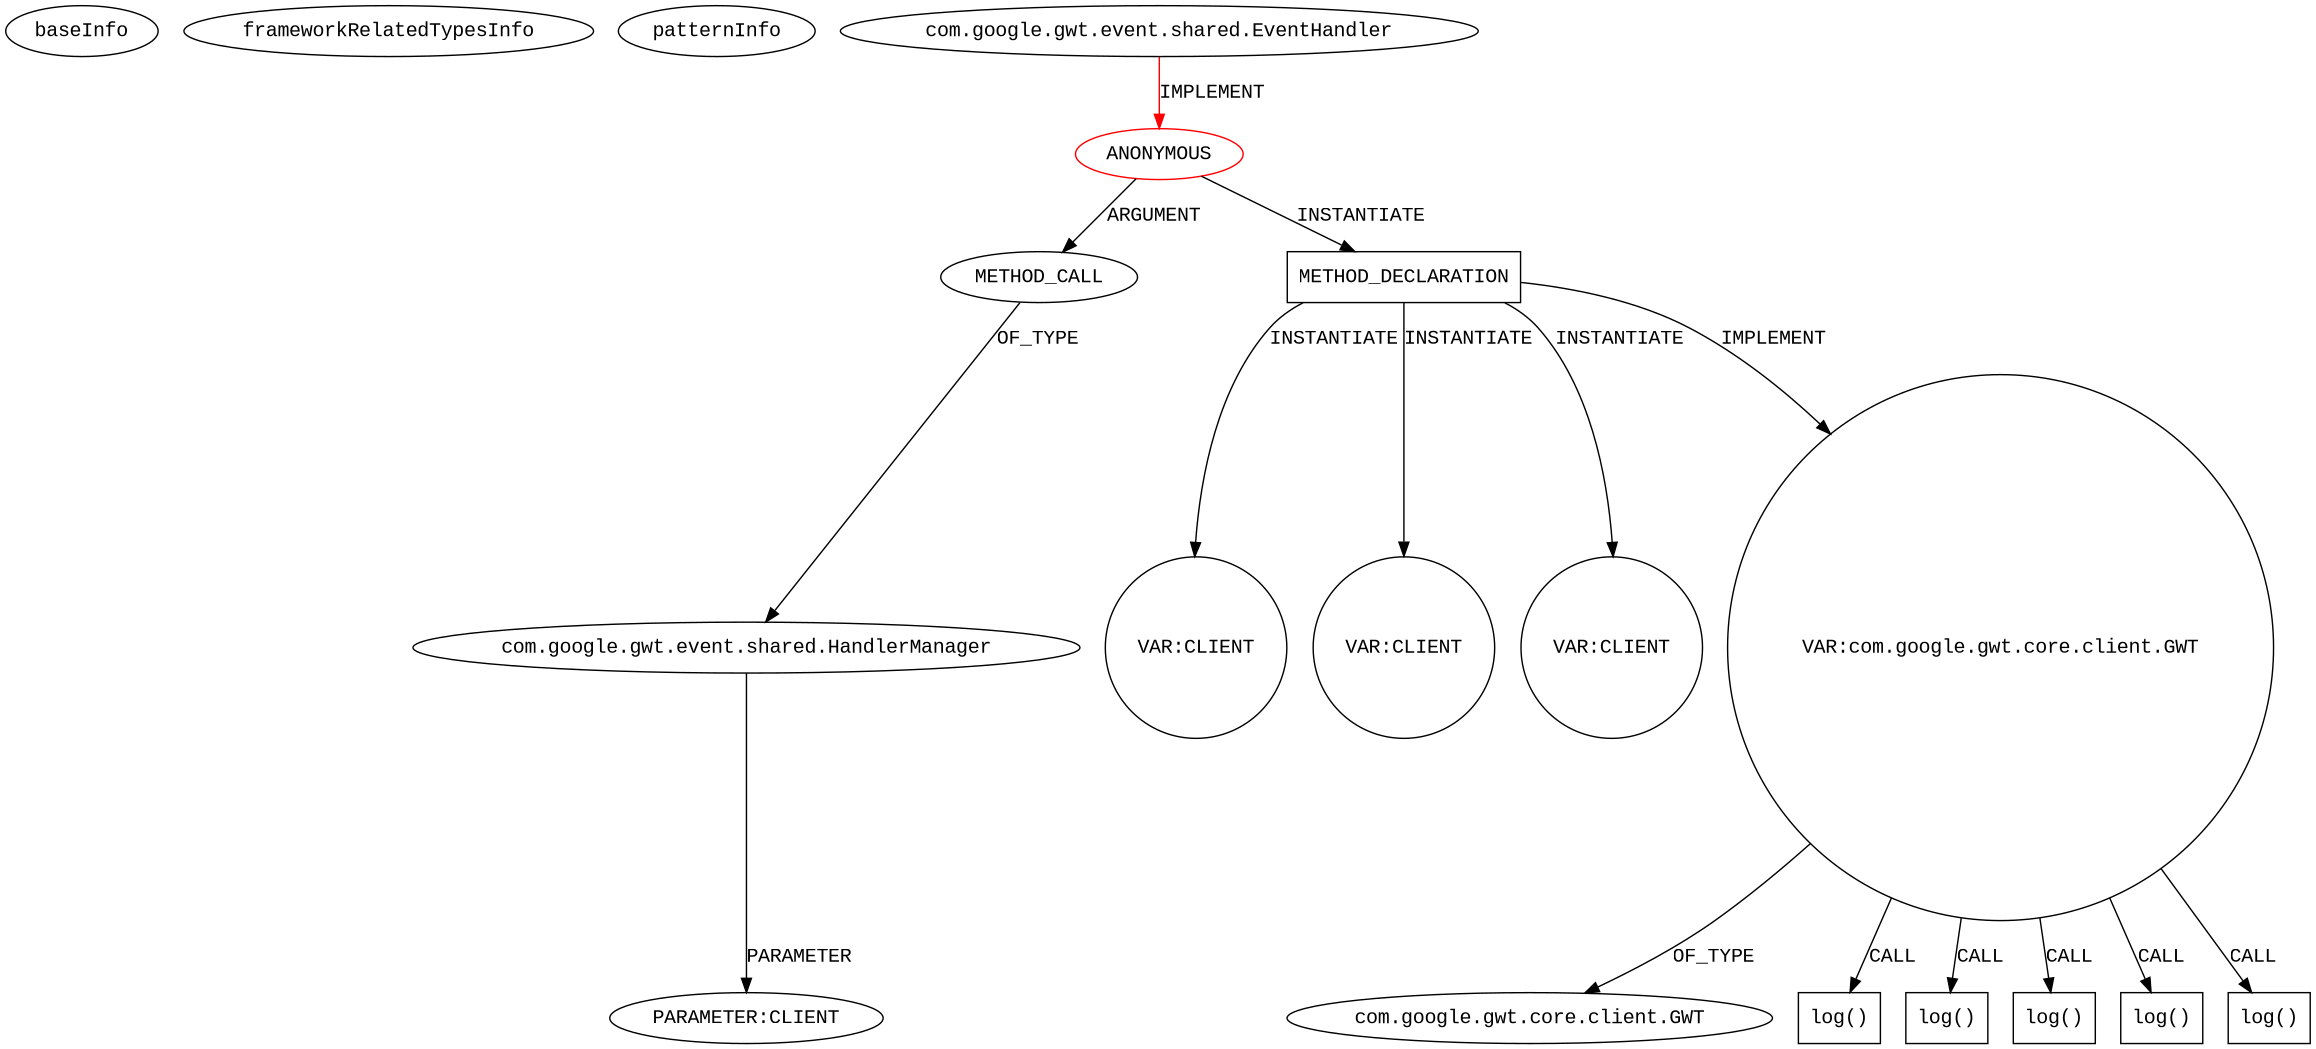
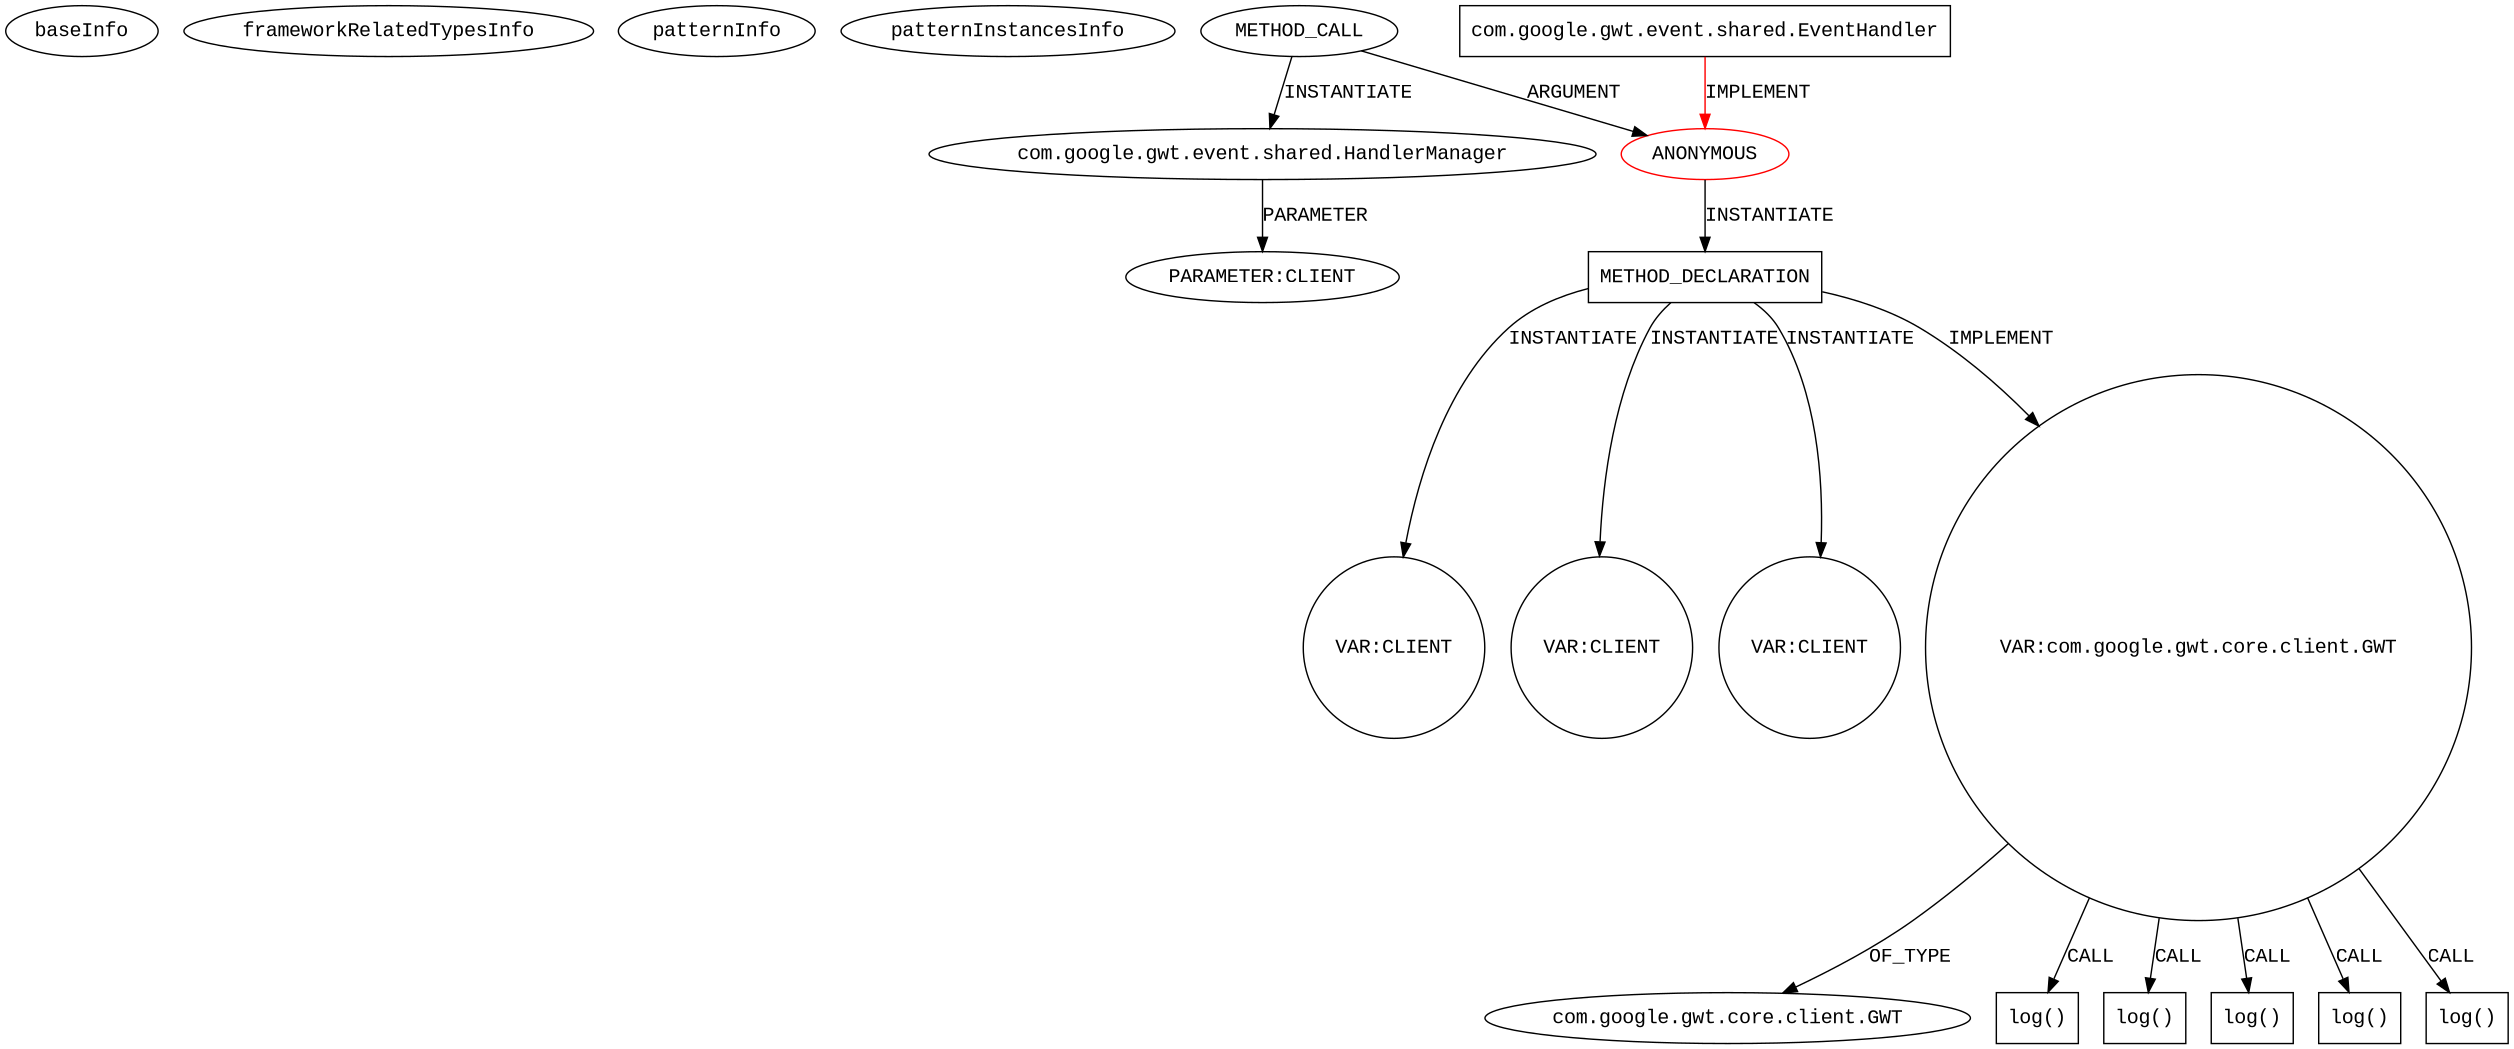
none -> (1008, 31)
(1159, 31) -> (1705, 31)
(1104, 210) -> (1497, 91)
(1038, 339) -> (1348, 93)
